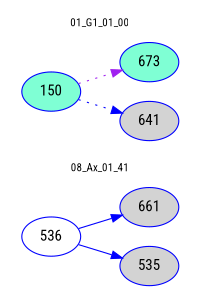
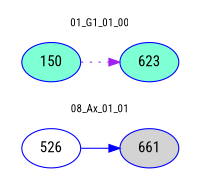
(149, 62) -> (149, 62)
(149, 121) -> none
(100, 168) -> (100, 110)
(51, 237) -> (51, 148)
(149, 266) -> none
